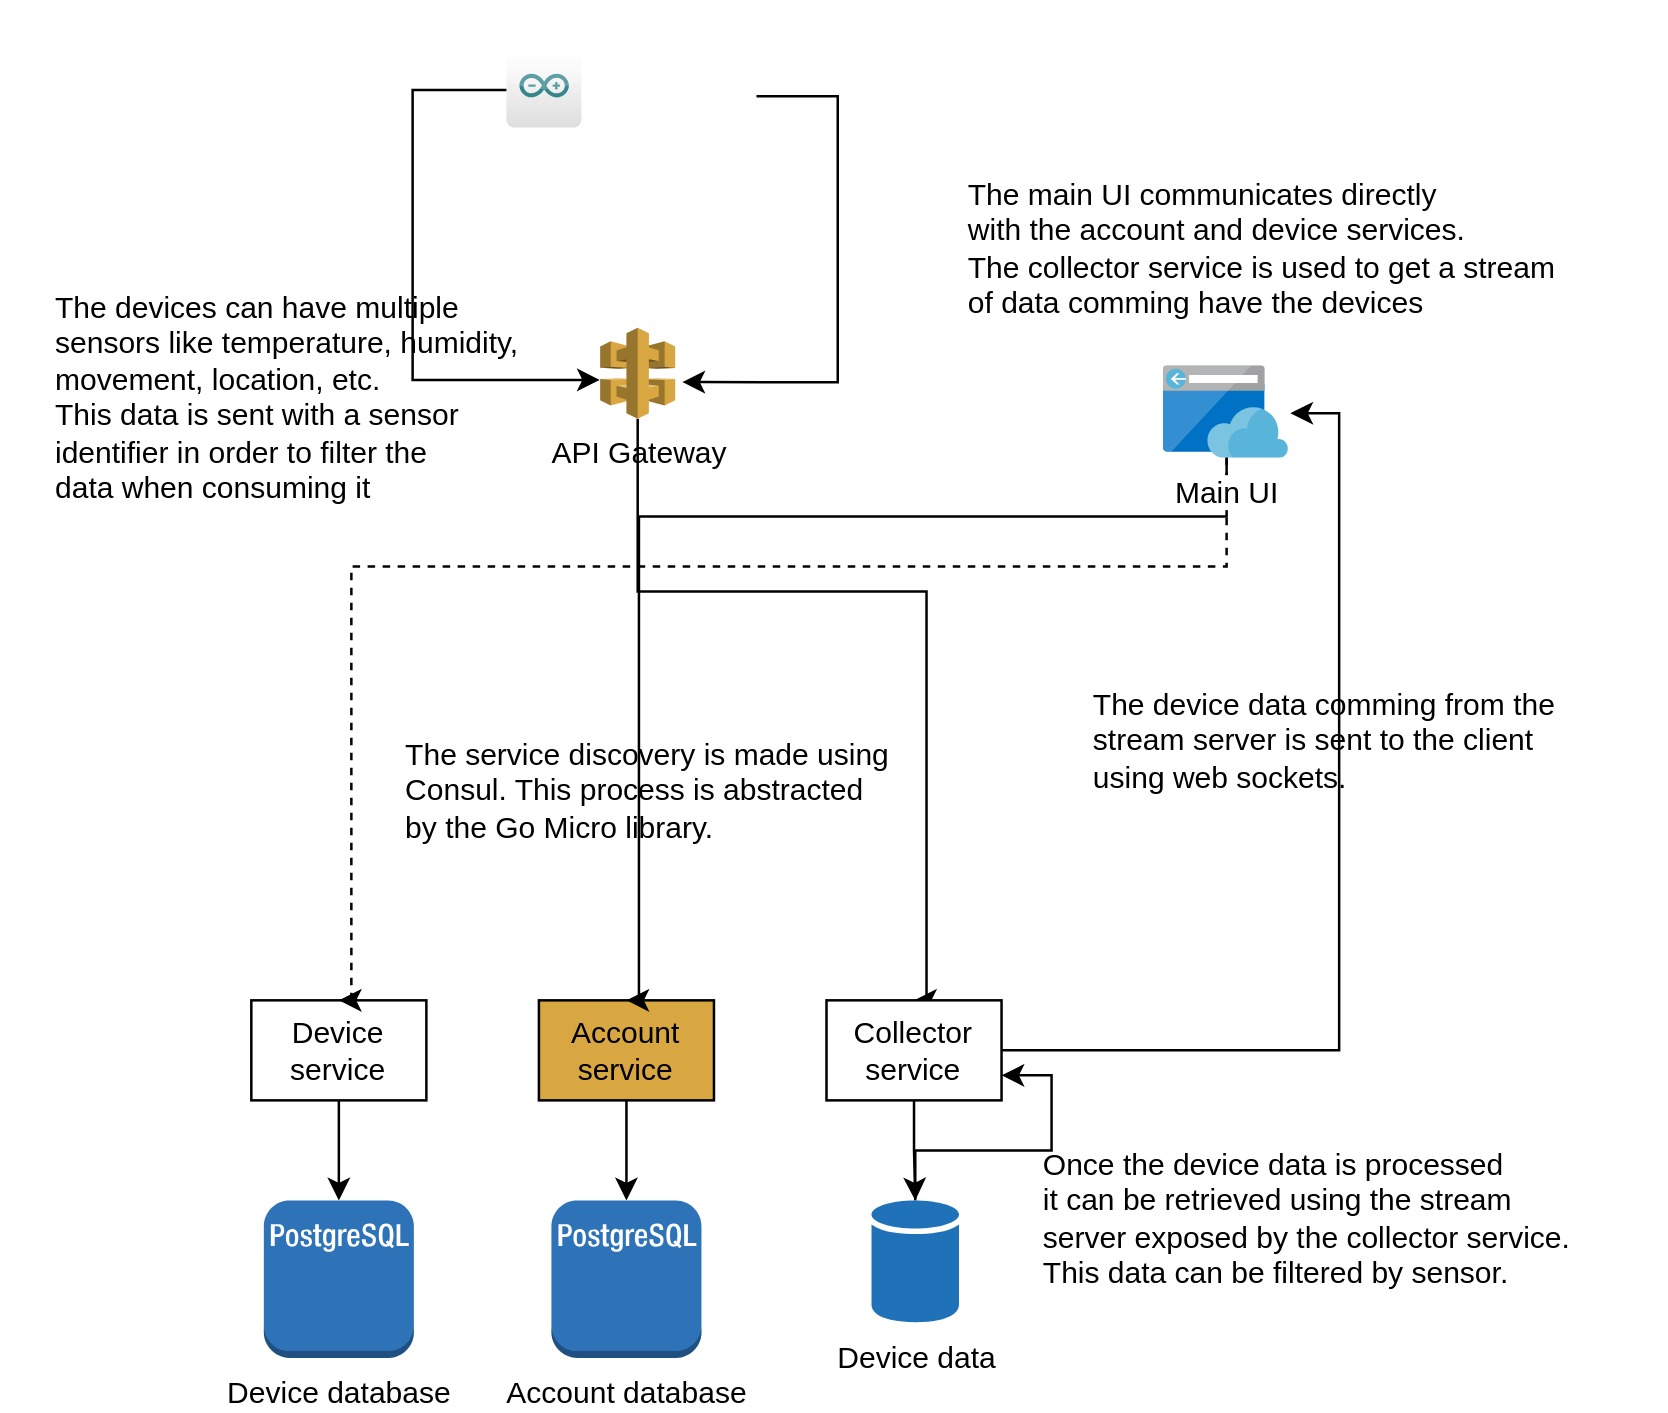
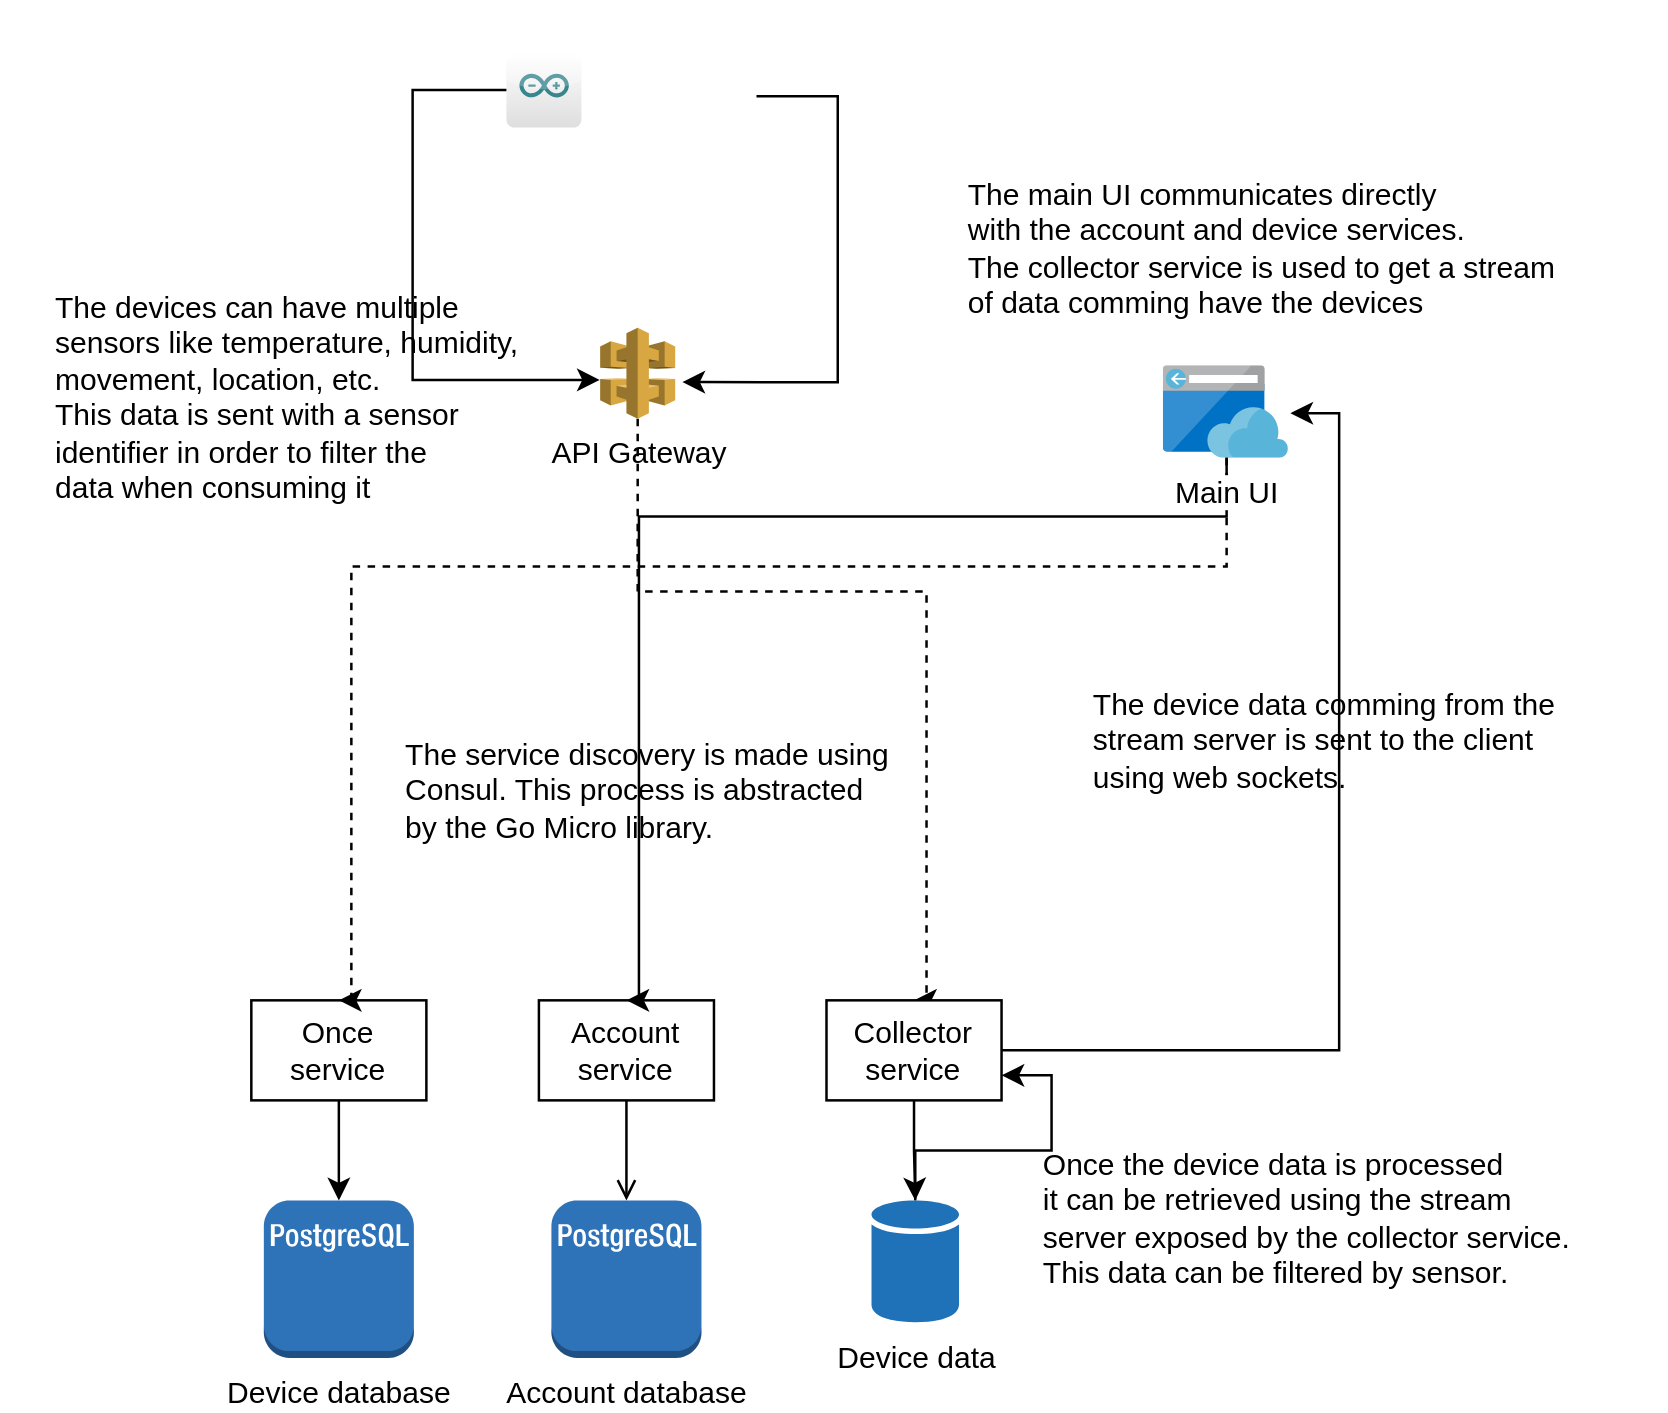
(926, 651) -> (926, 651)
(626, 1050) -> (626, 1050)
(339, 1051) -> (339, 1051)
(626, 1182) -> (626, 1186)
